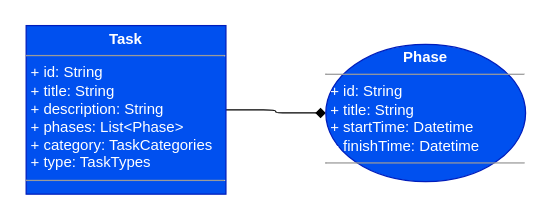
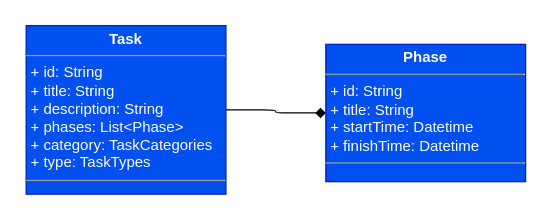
(426, 113) -> (426, 113)
